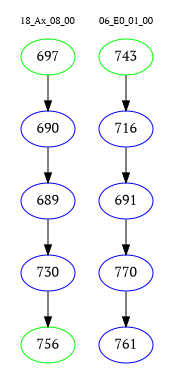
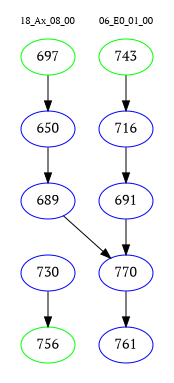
(48, 129) -> (48, 129)
(48, 232) -> (76, 227)
